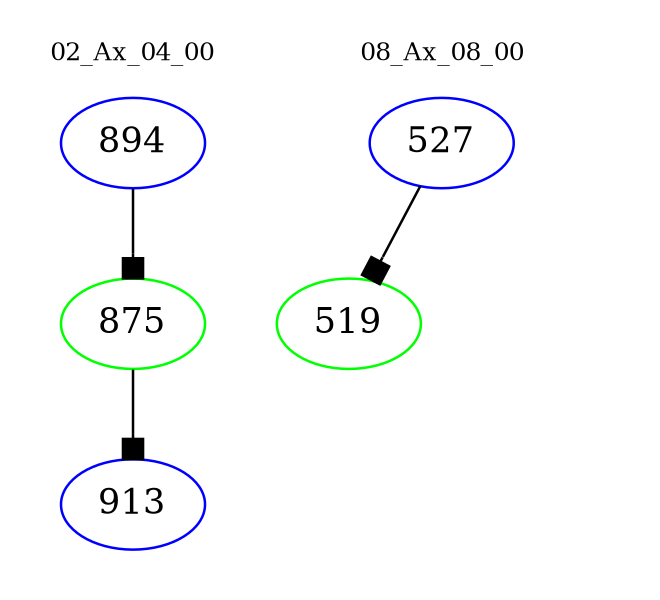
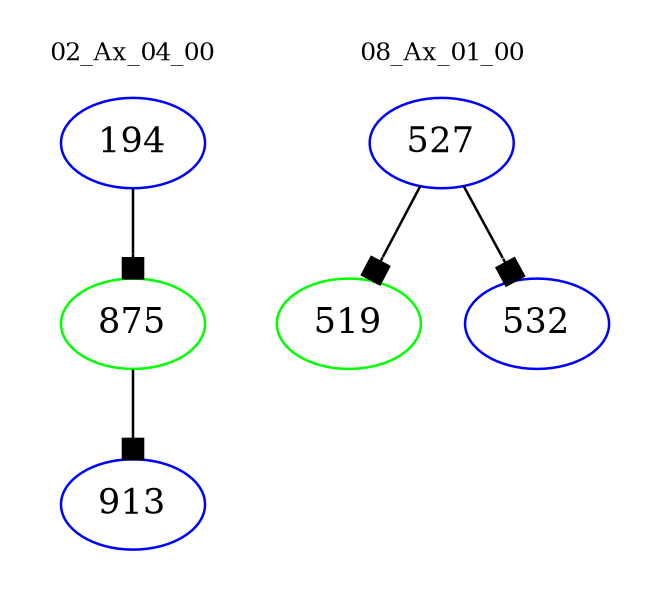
(443, 54) -> (443, 54)
(133, 143) -> (133, 143)
none -> (537, 324)
